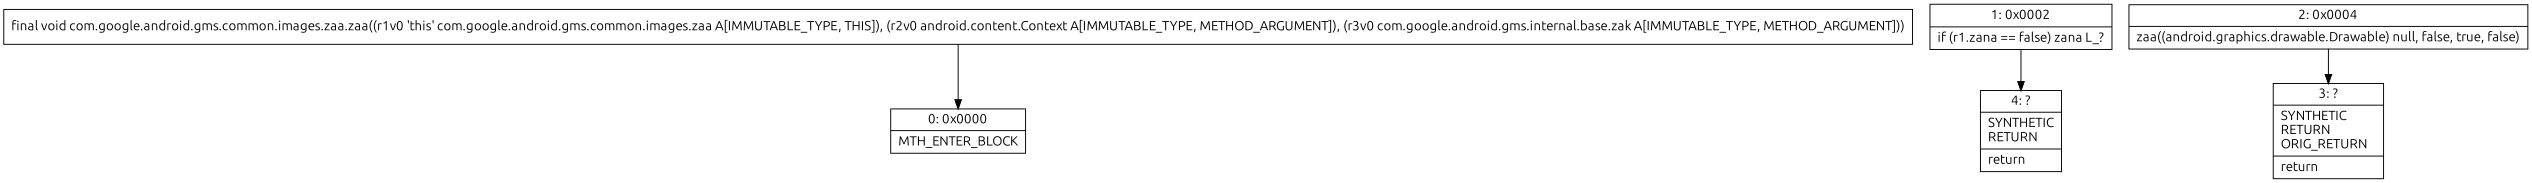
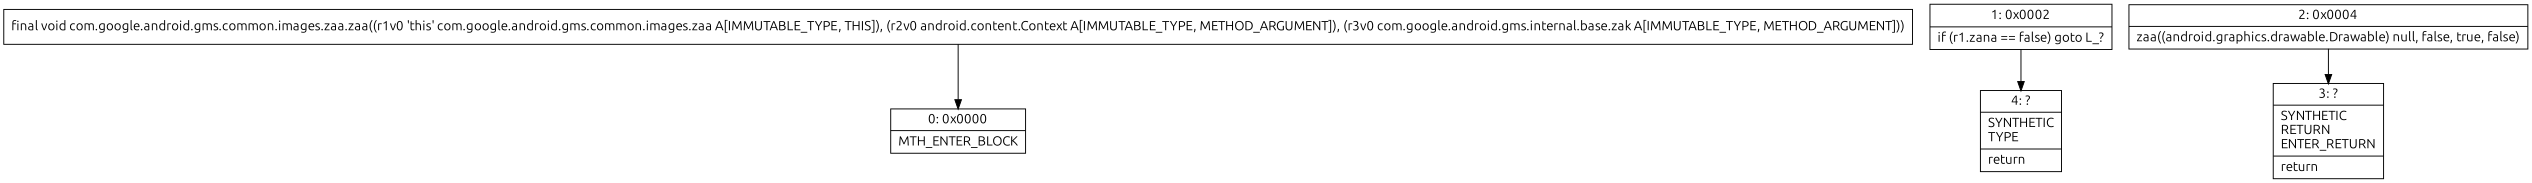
(2021, 38) -> (2021, 38)
(2013, 137) -> (2004, 137)
(2324, 144) -> (2328, 144)
